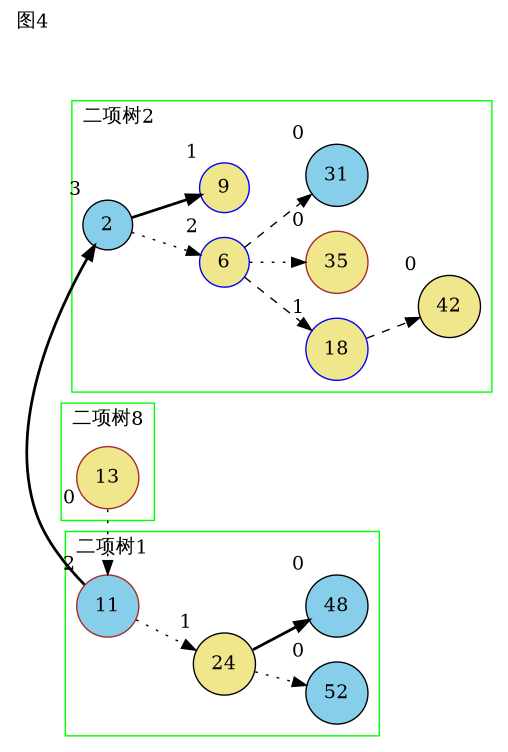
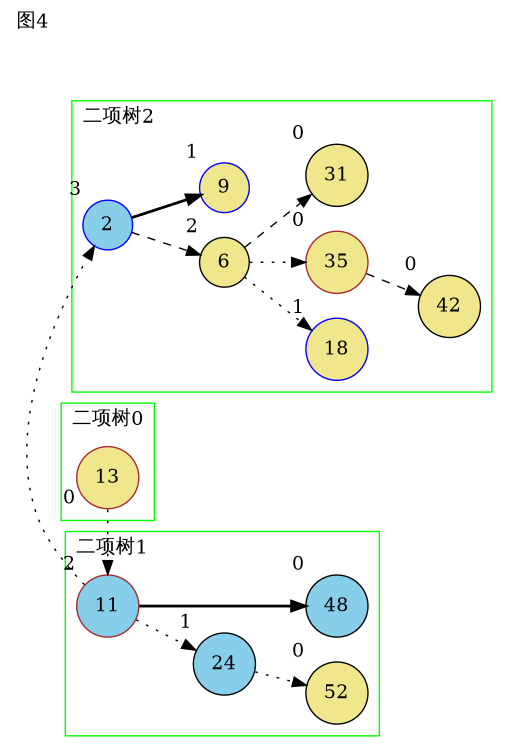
(337, 175) -> (337, 175)
(108, 225) -> (108, 225)
(160, 242) -> (160, 242)
(224, 262) -> (224, 262)
(272, 299) -> (272, 299)
(387, 330) -> (387, 282)
(108, 419) -> (108, 419)
(29, 424) -> (29, 424)
(275, 638) -> (215, 606)
(224, 664) -> (224, 664)
(337, 693) -> (337, 693)
